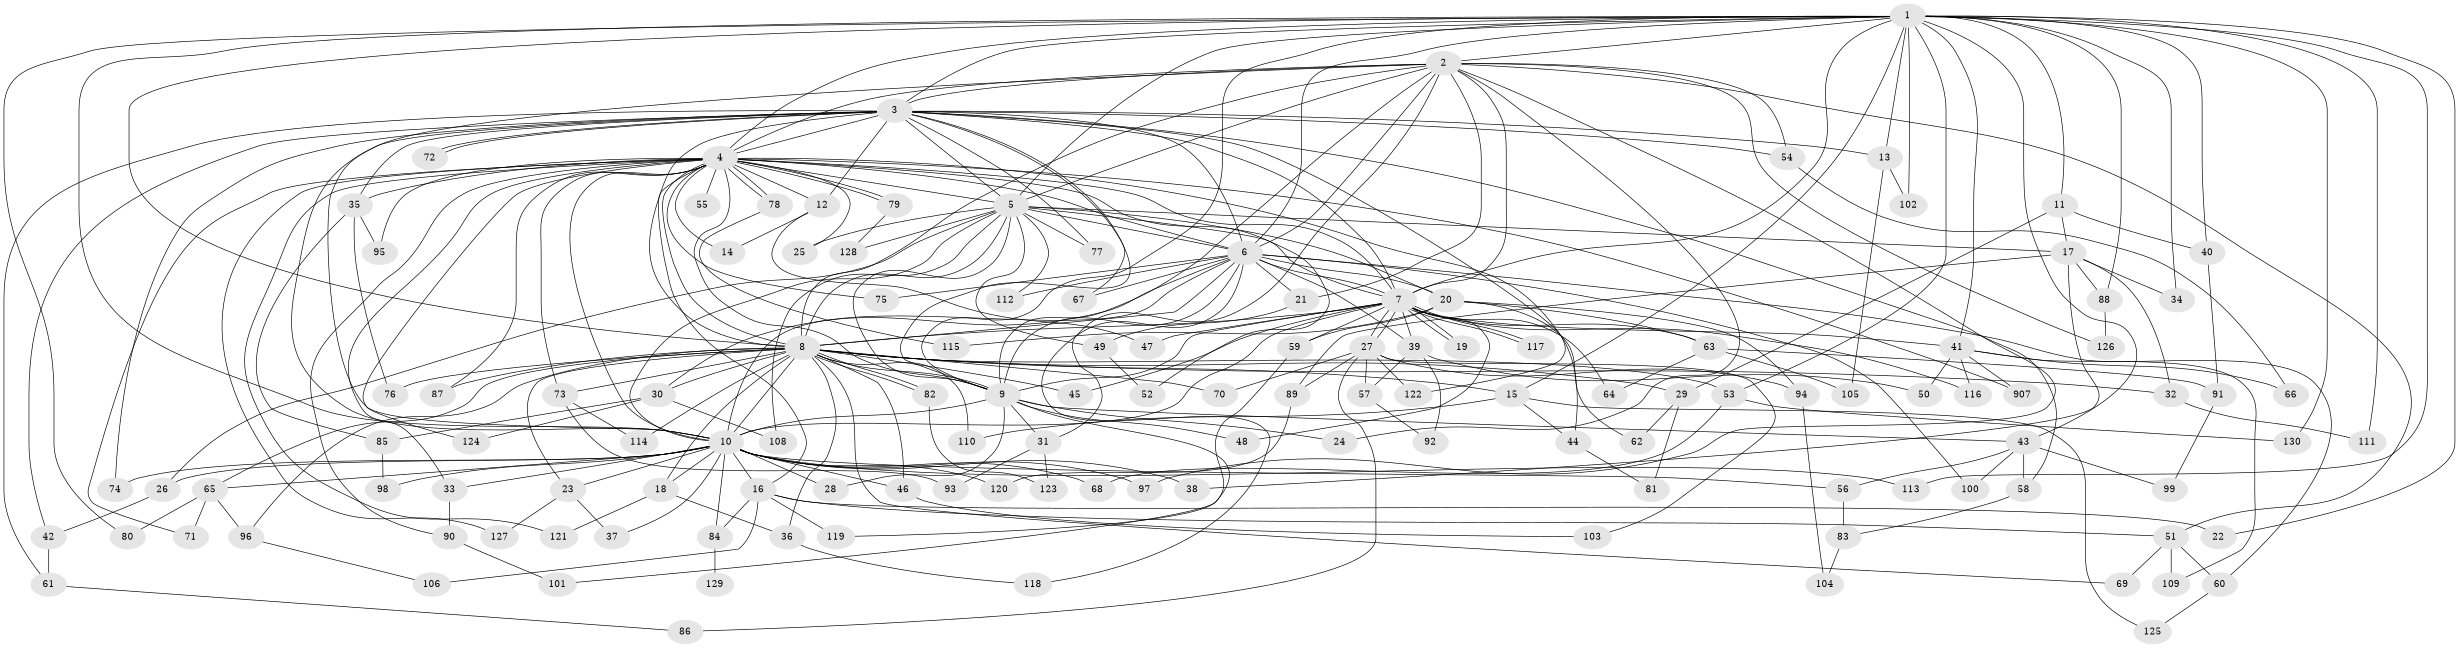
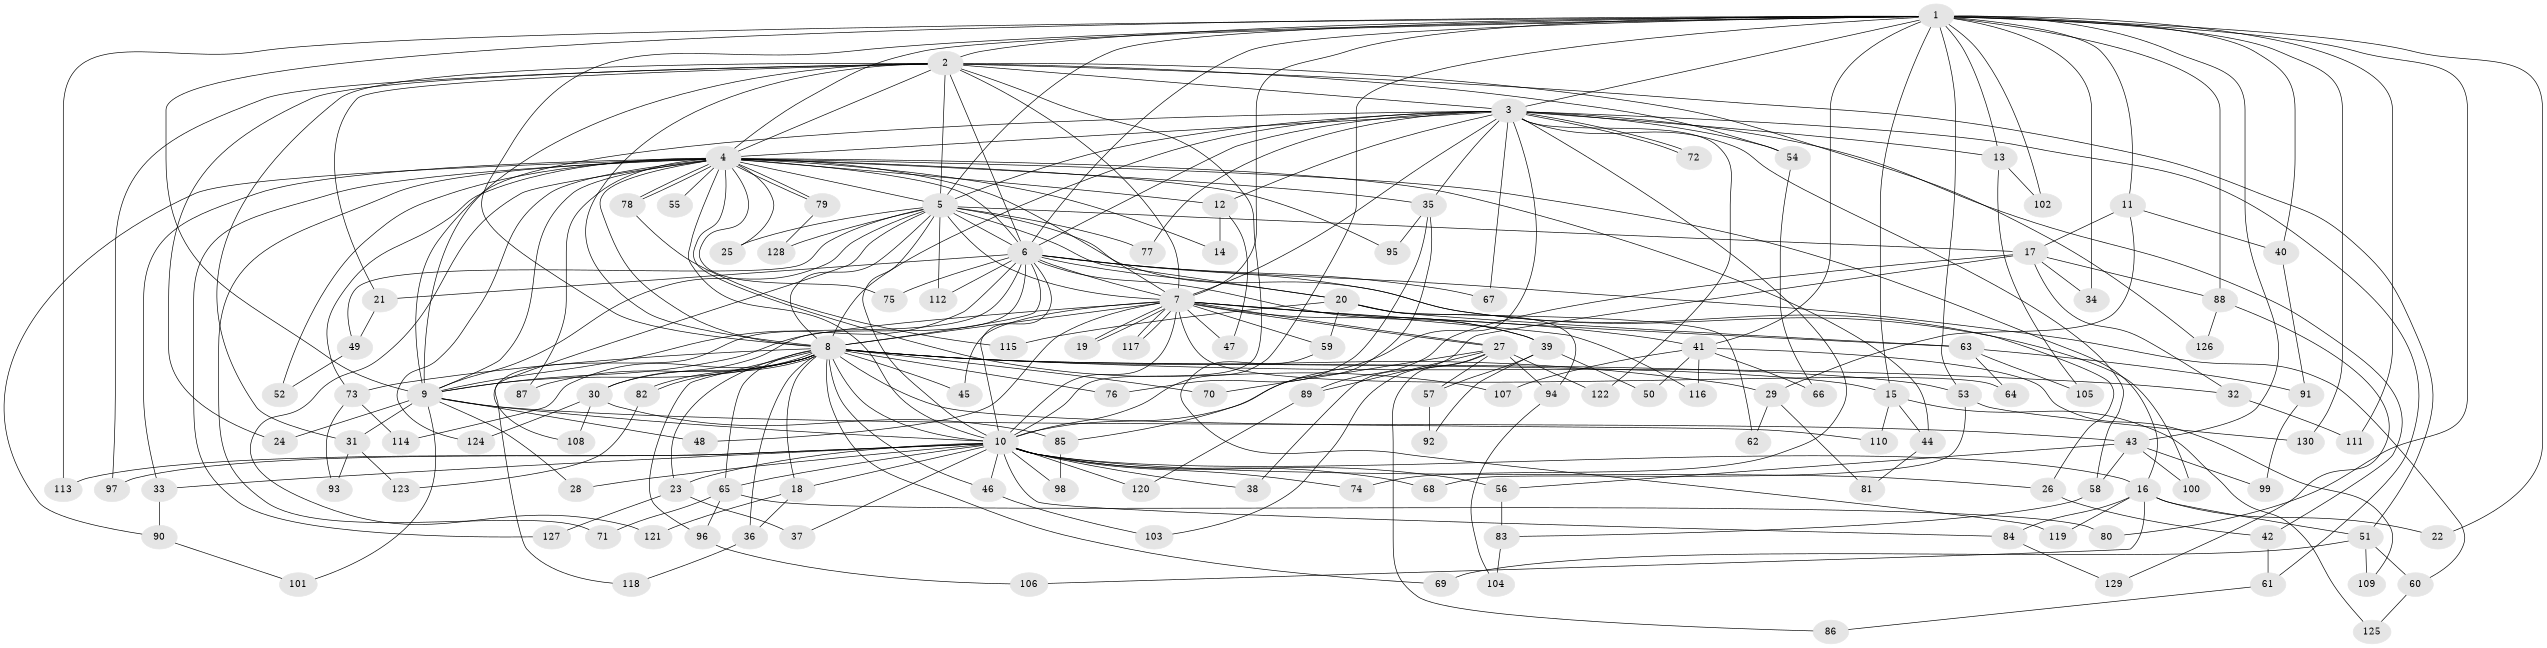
(2022, 395) -> (1503, 395)
none -> (2334, 472)
